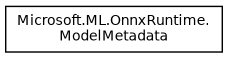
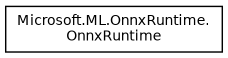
(114, 29) -> (114, 29)
